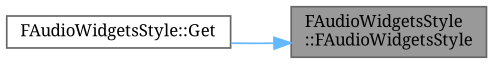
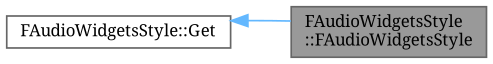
(252, 43) -> (269, 21)
